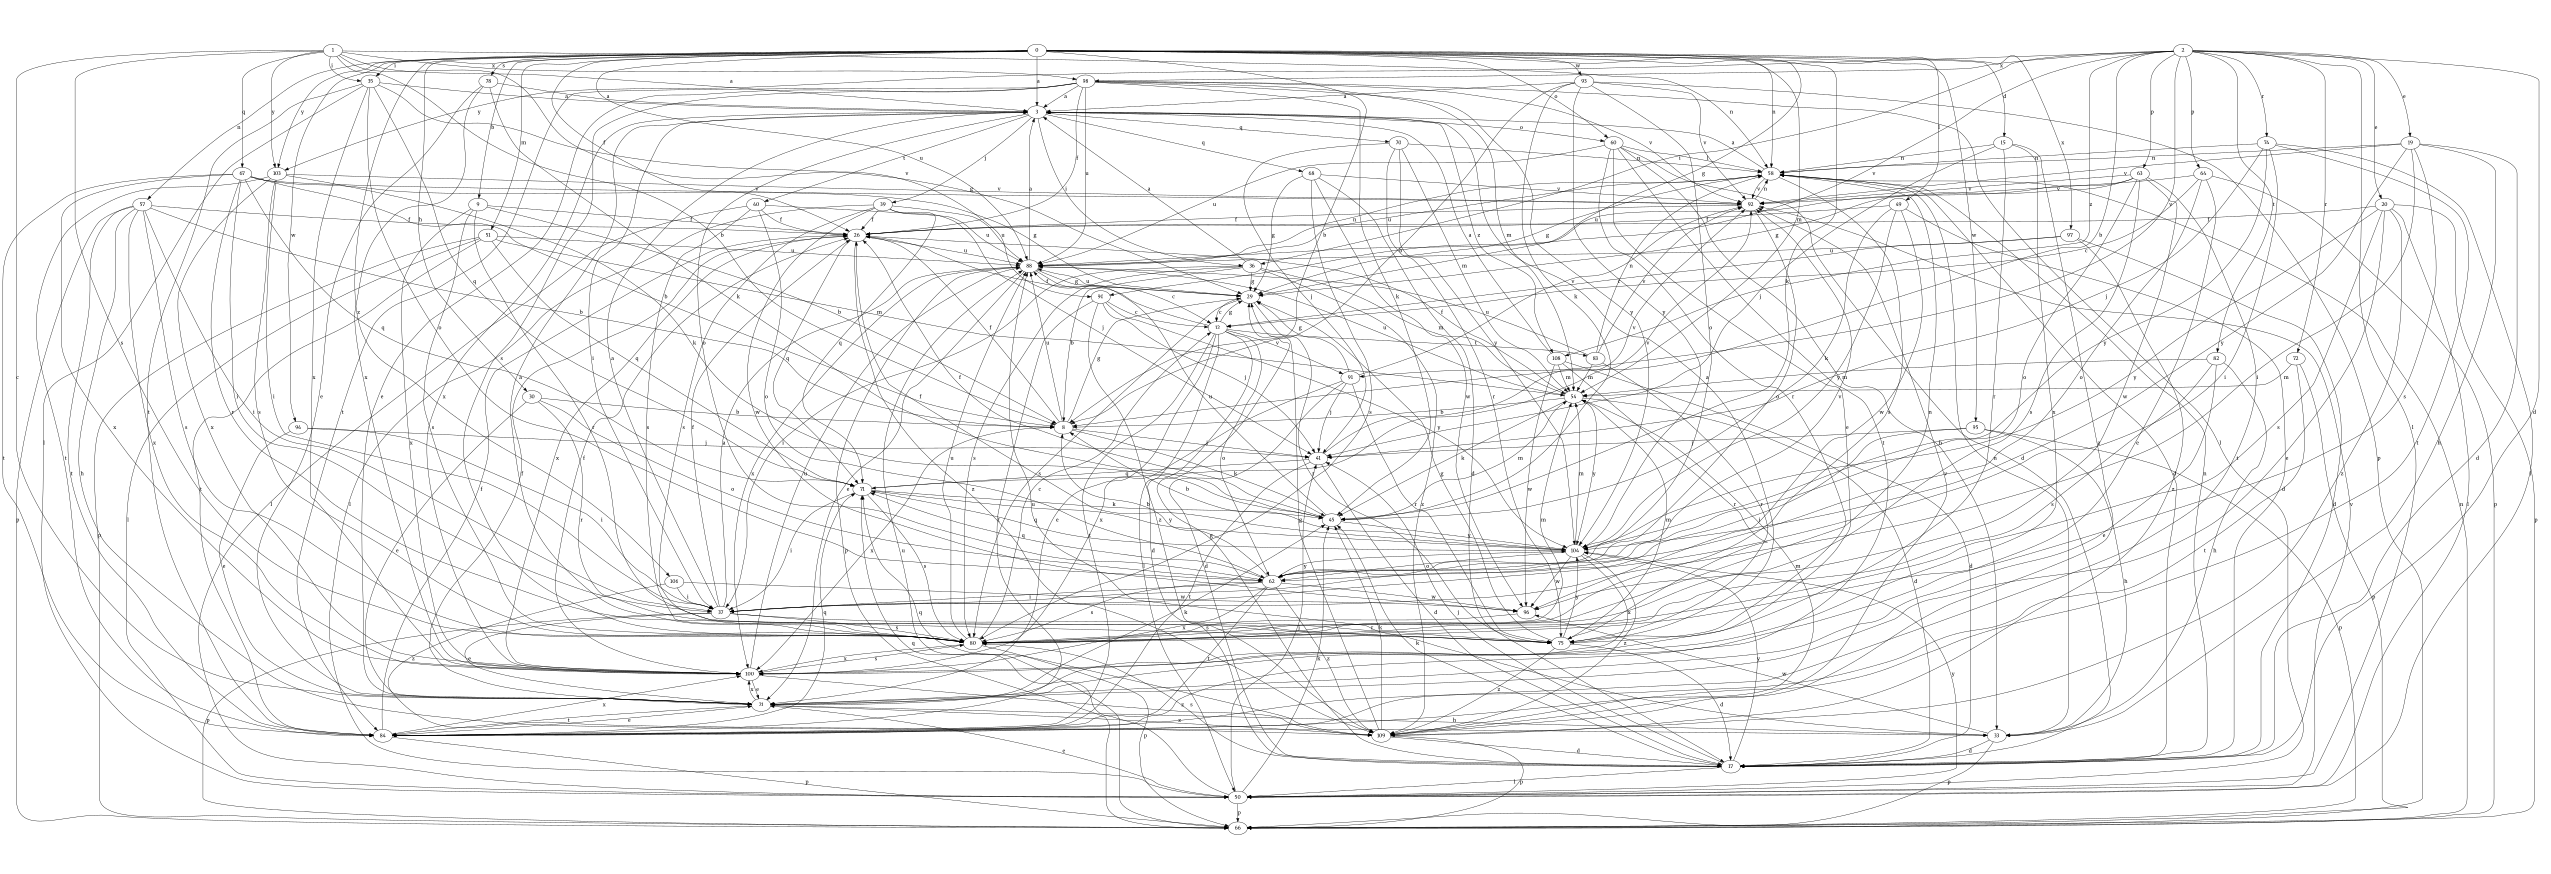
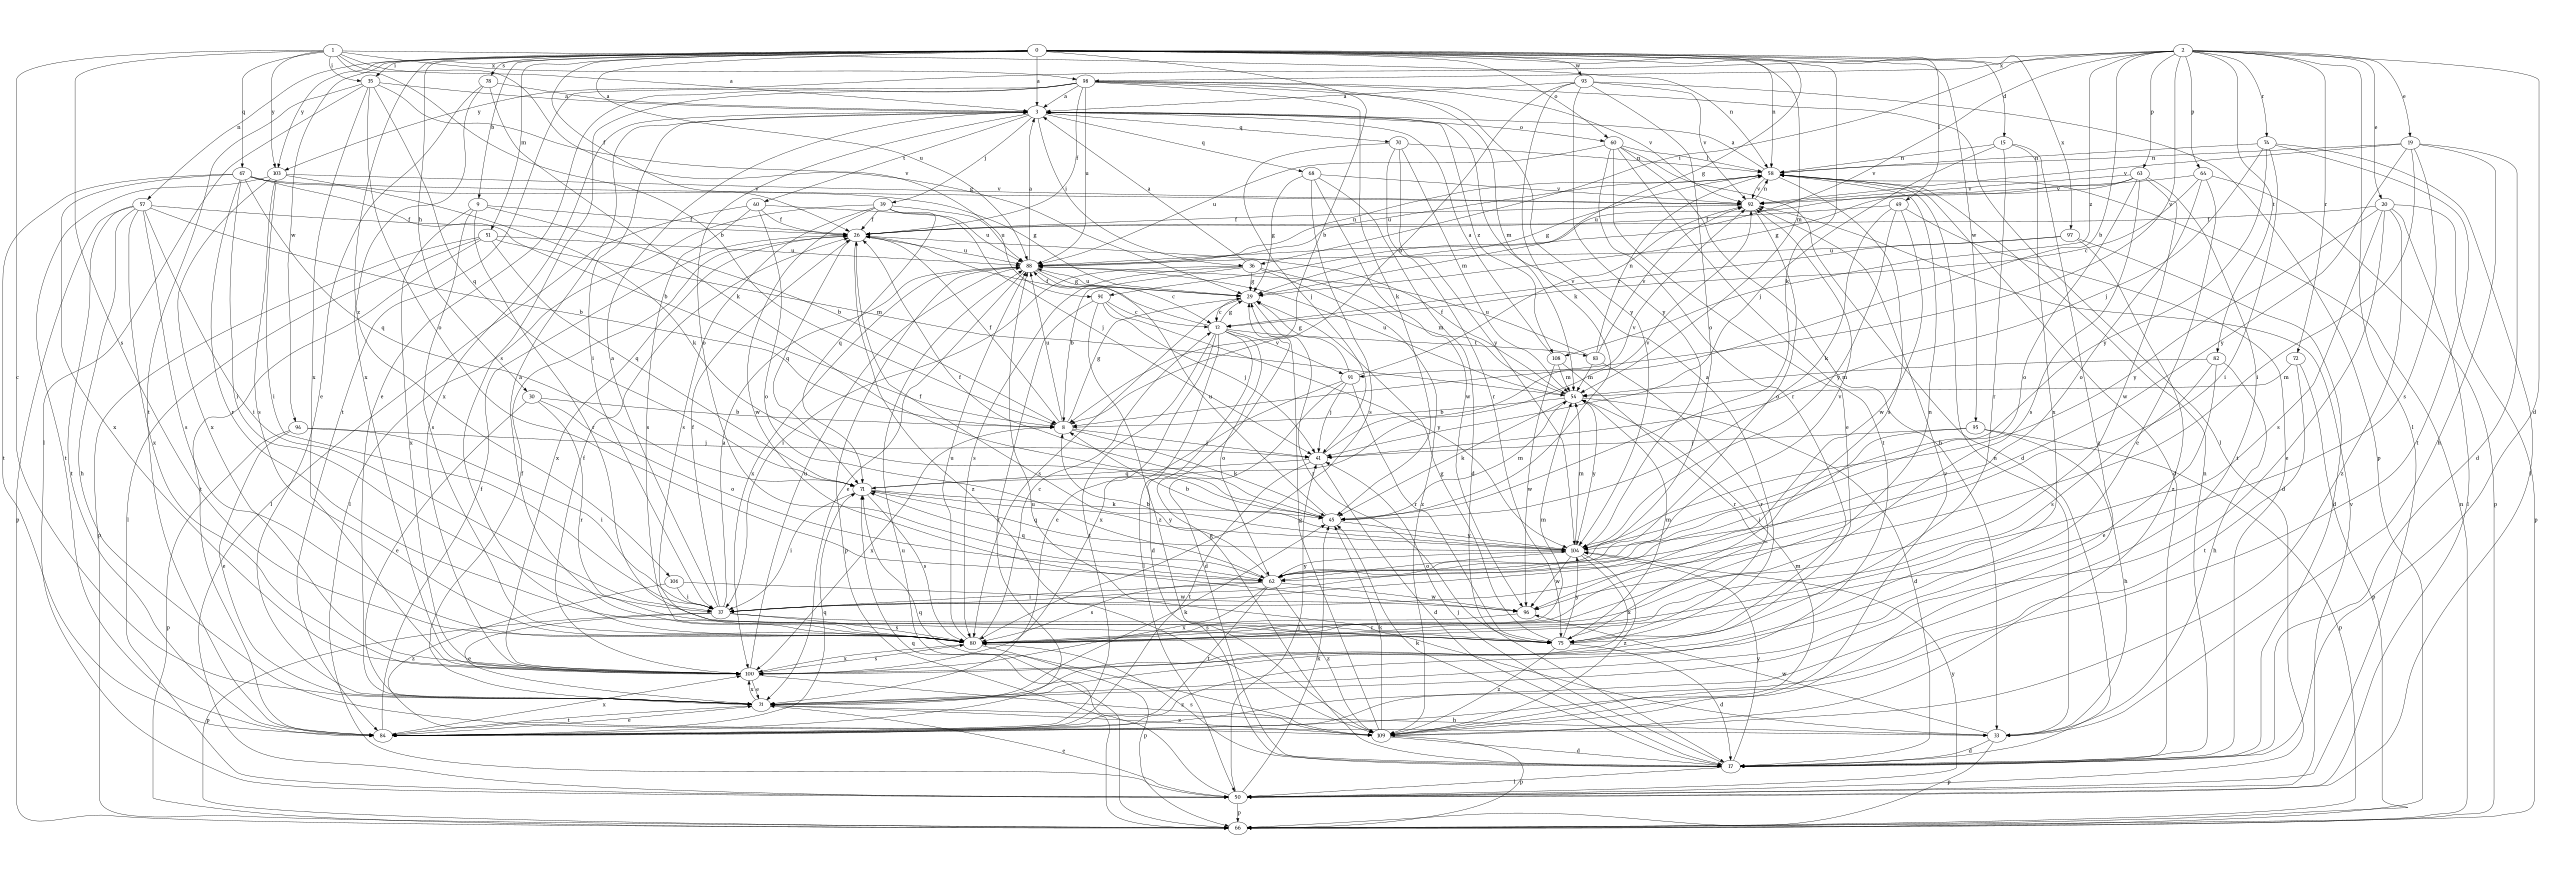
(1958, 530) -> none
(808, 785) -> (291, 816)
